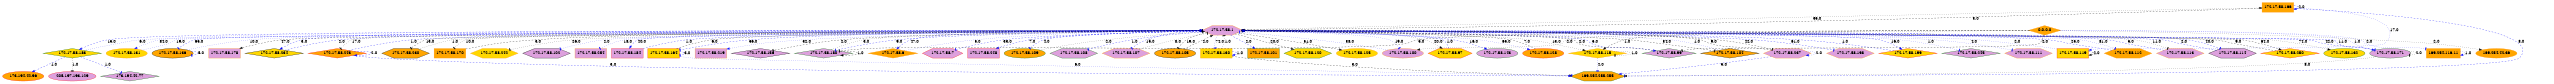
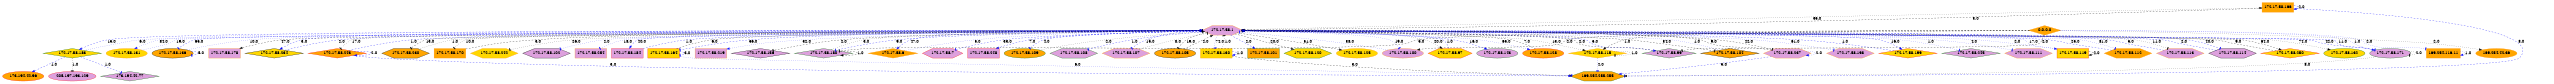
(1538, 33) -> (1538, 33)
(1724, 33) -> (1724, 33)
(2296, 48) -> (1649, 33)
